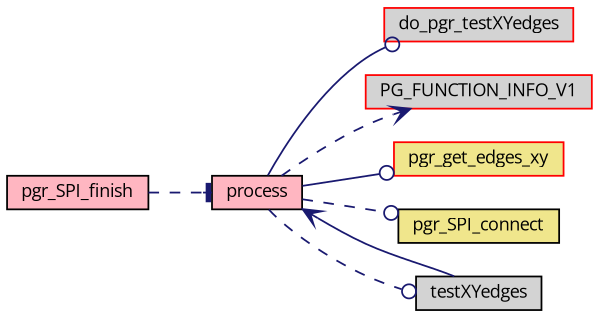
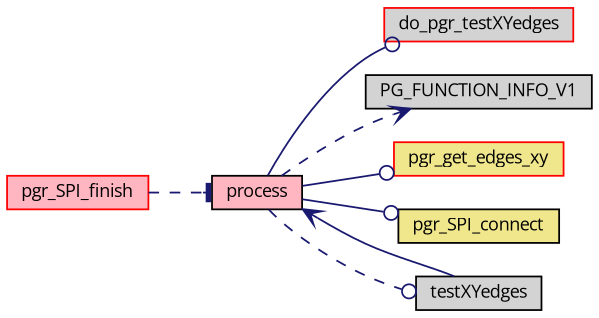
(479, 92) -> (479, 92)
(78, 193) -> (78, 193)
(343, 206) -> (343, 206)
